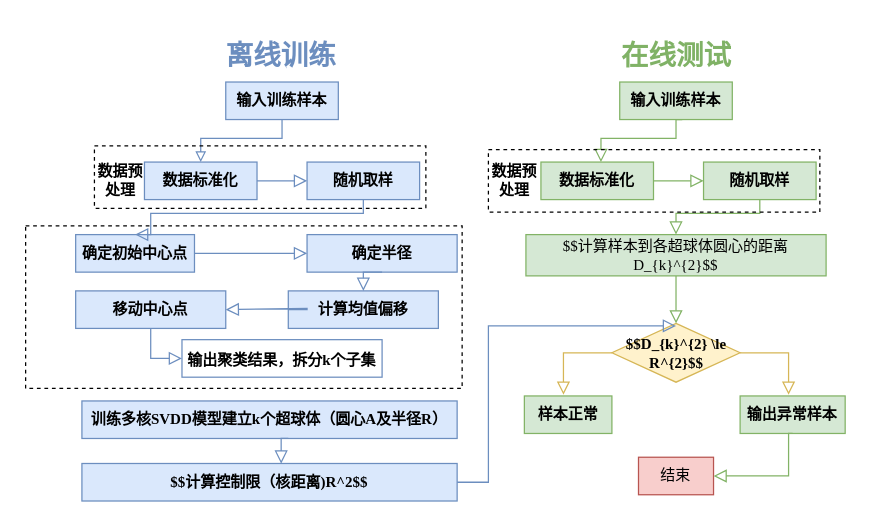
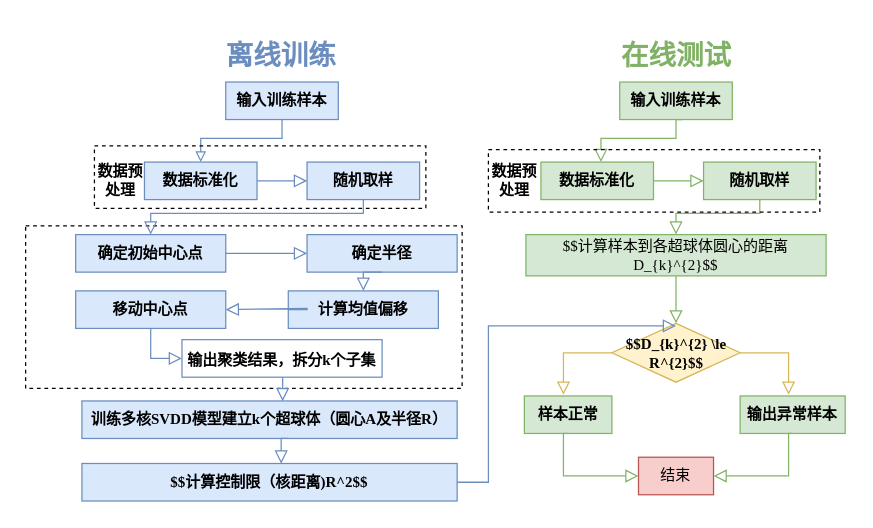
(135, 253) -> (151, 253)
none -> (283, 382)
none -> (572, 476)
